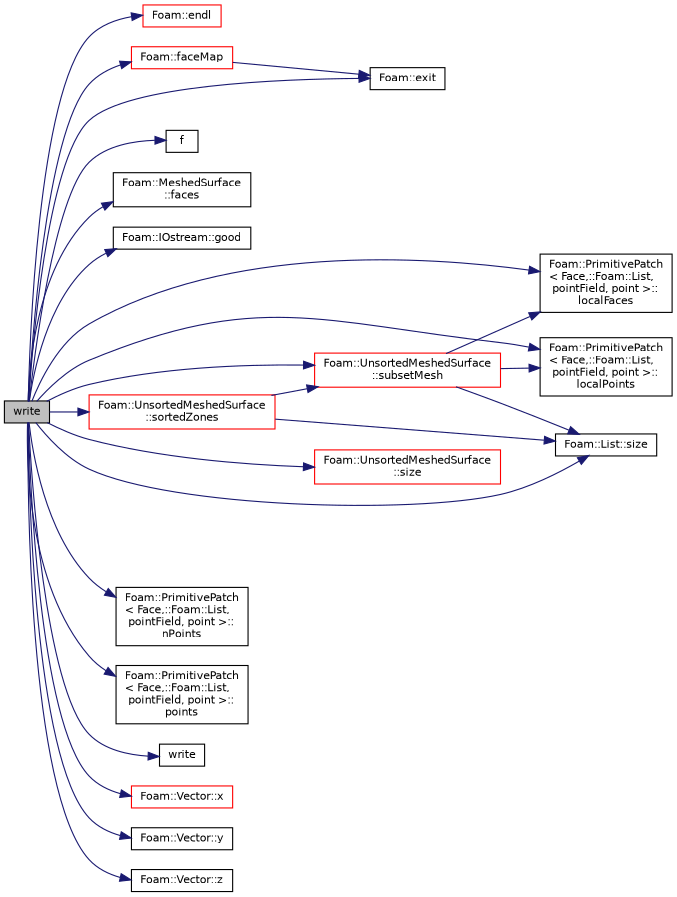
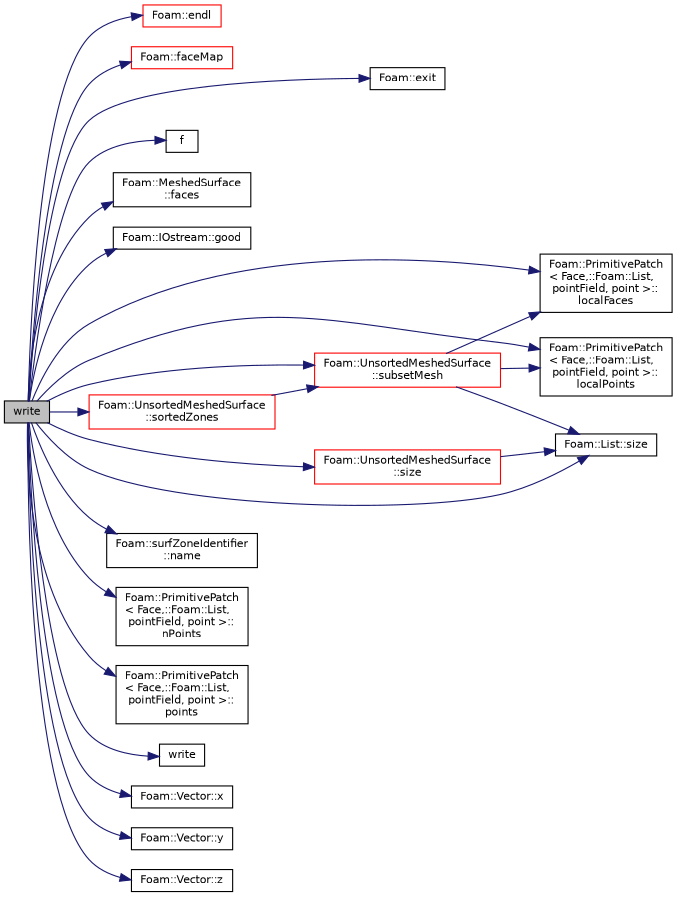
(296, 68) -> none
(410, 430) -> (522, 454)
none -> (182, 551)
(182, 797) -> (182, 797)
